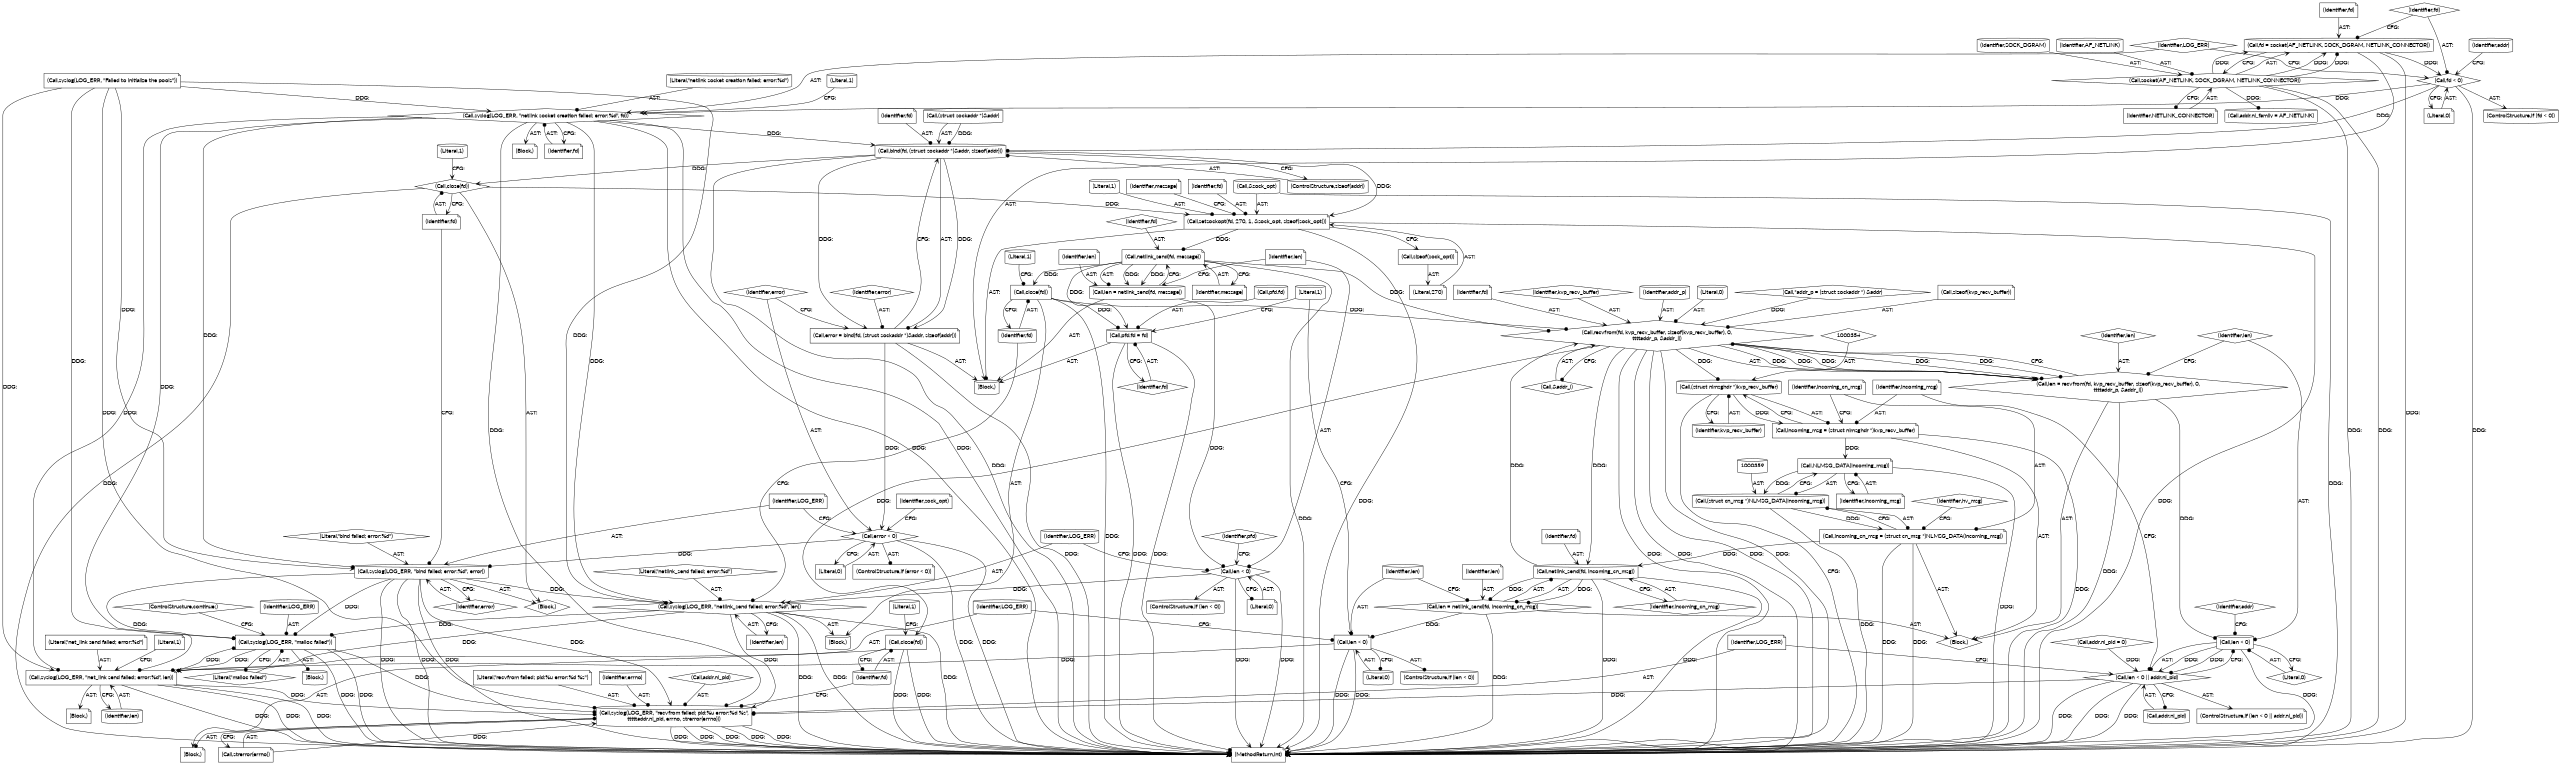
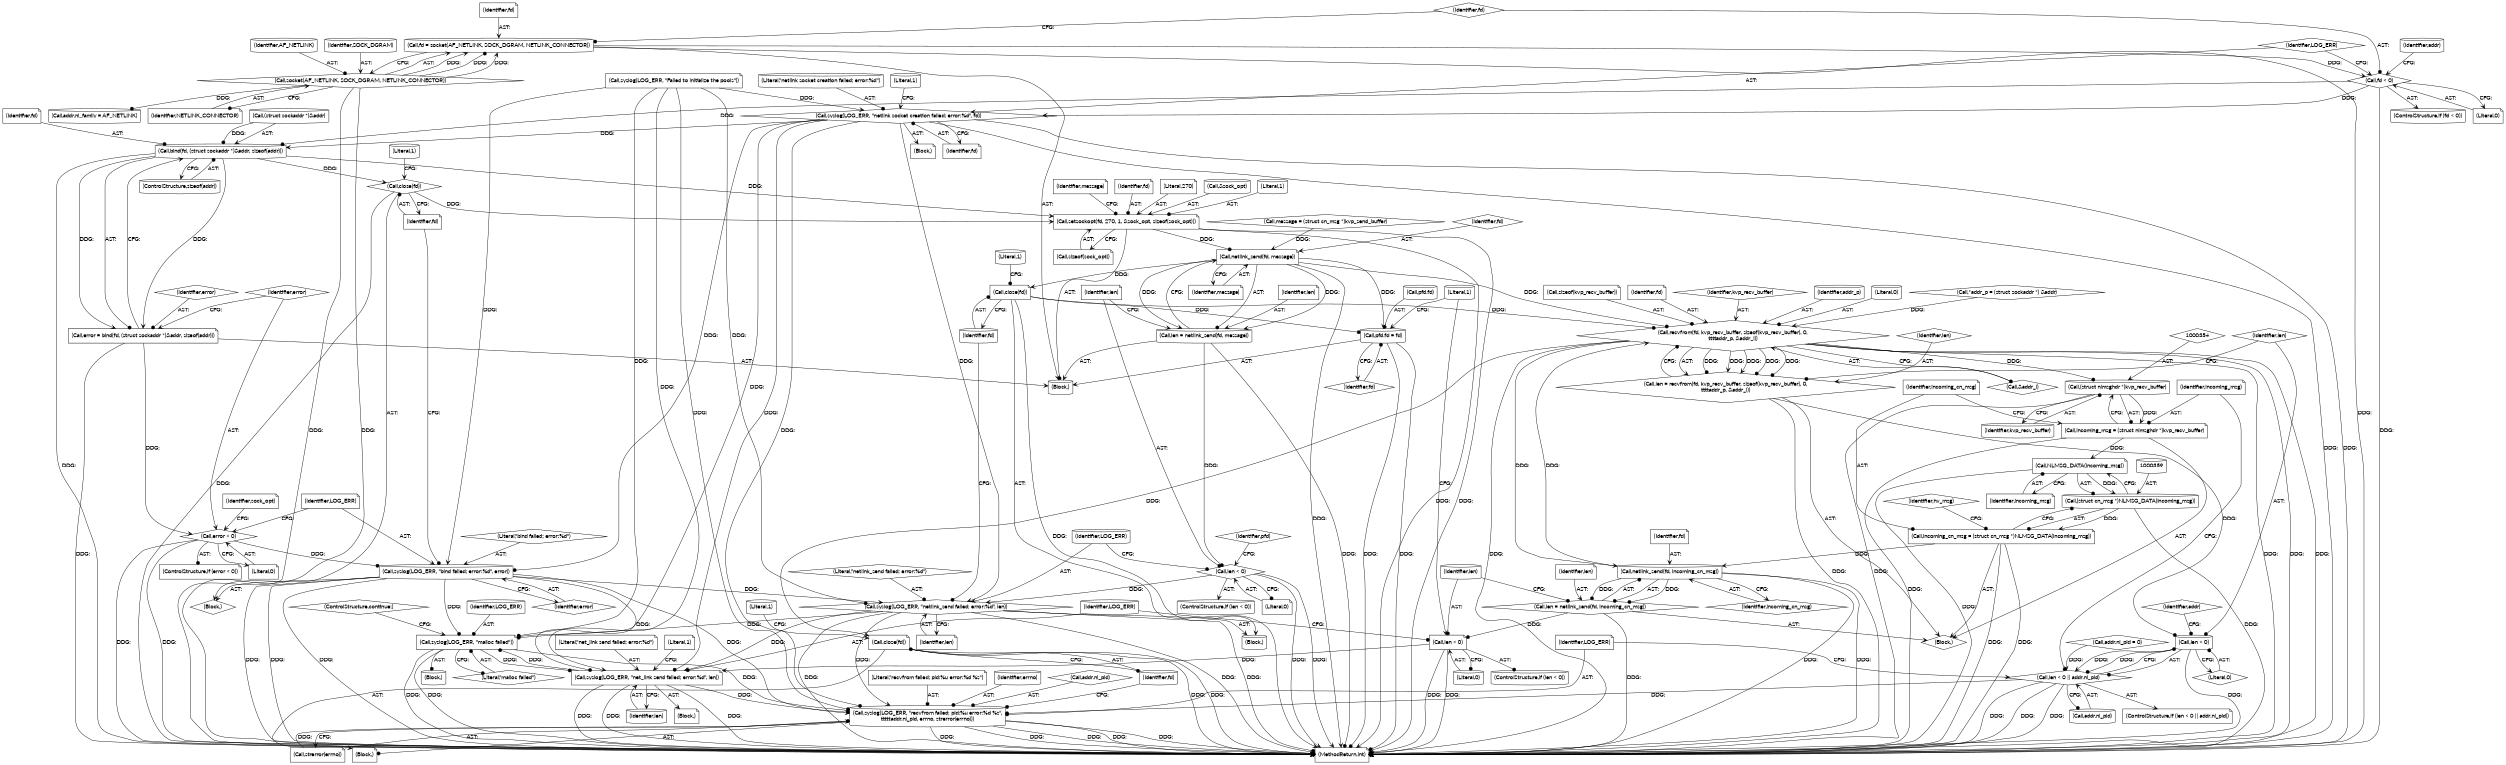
none -> (1326, 222)
(1428, 273) -> (1081, 239)
(2329, 468) -> (1335, 525)
(1835, 572) -> (1882, 572)
